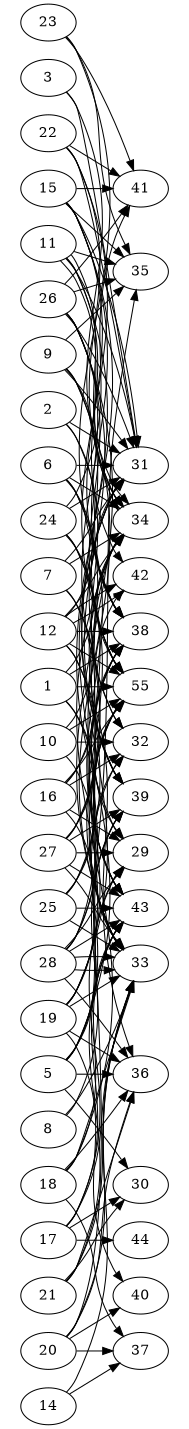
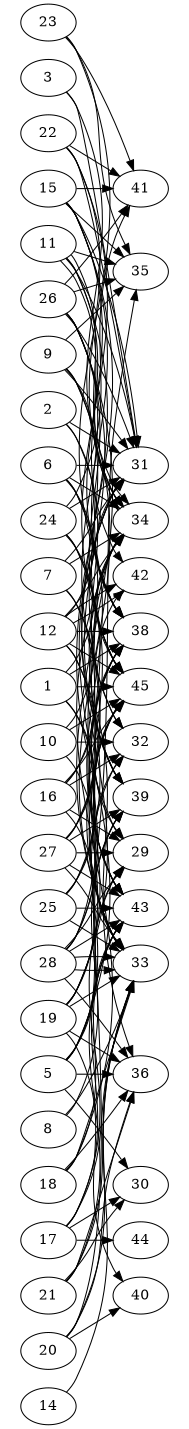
(141, 687) -> (141, 687)
(141, 1351) -> none
